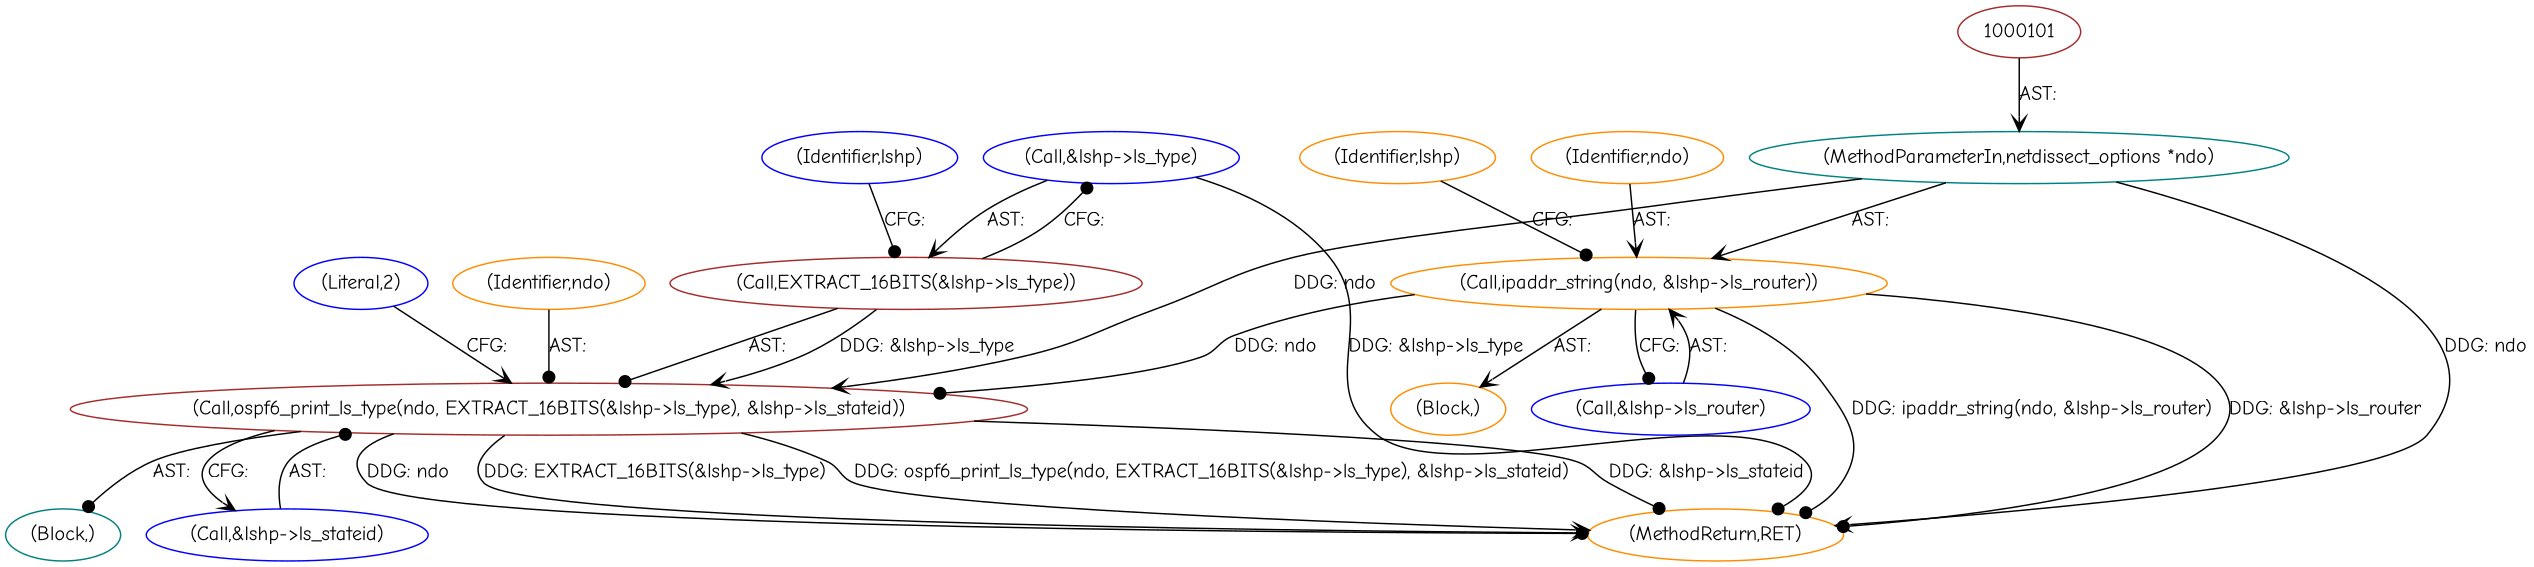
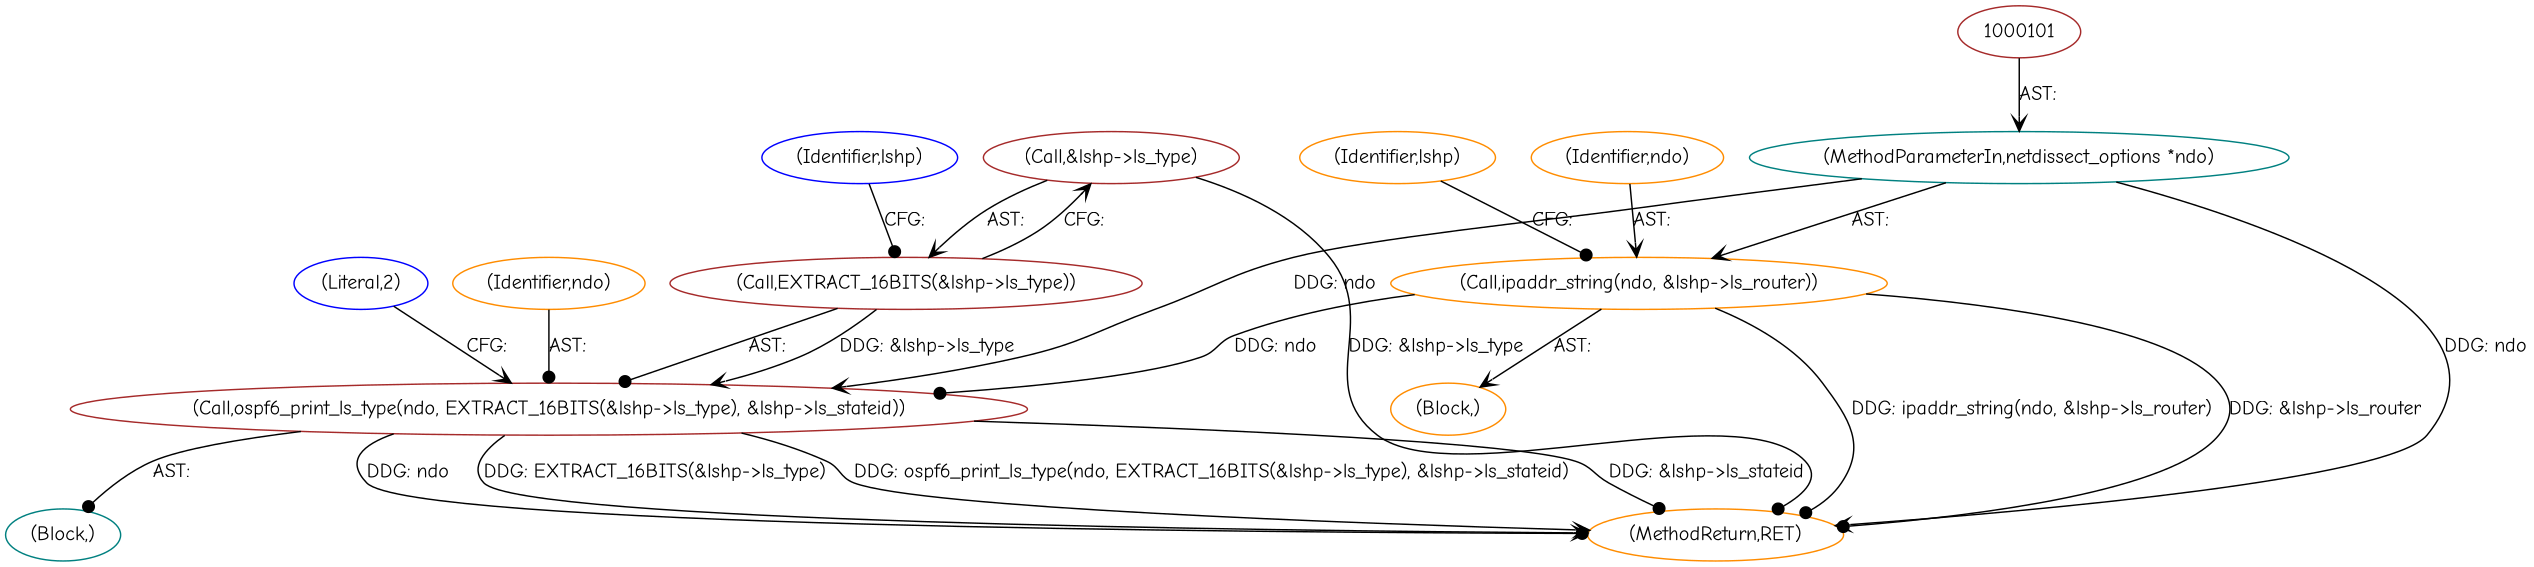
(1111, 158) -> (1111, 158)
(1037, 232) -> (1037, 232)
(1671, 409) -> none
(287, 535) -> none
